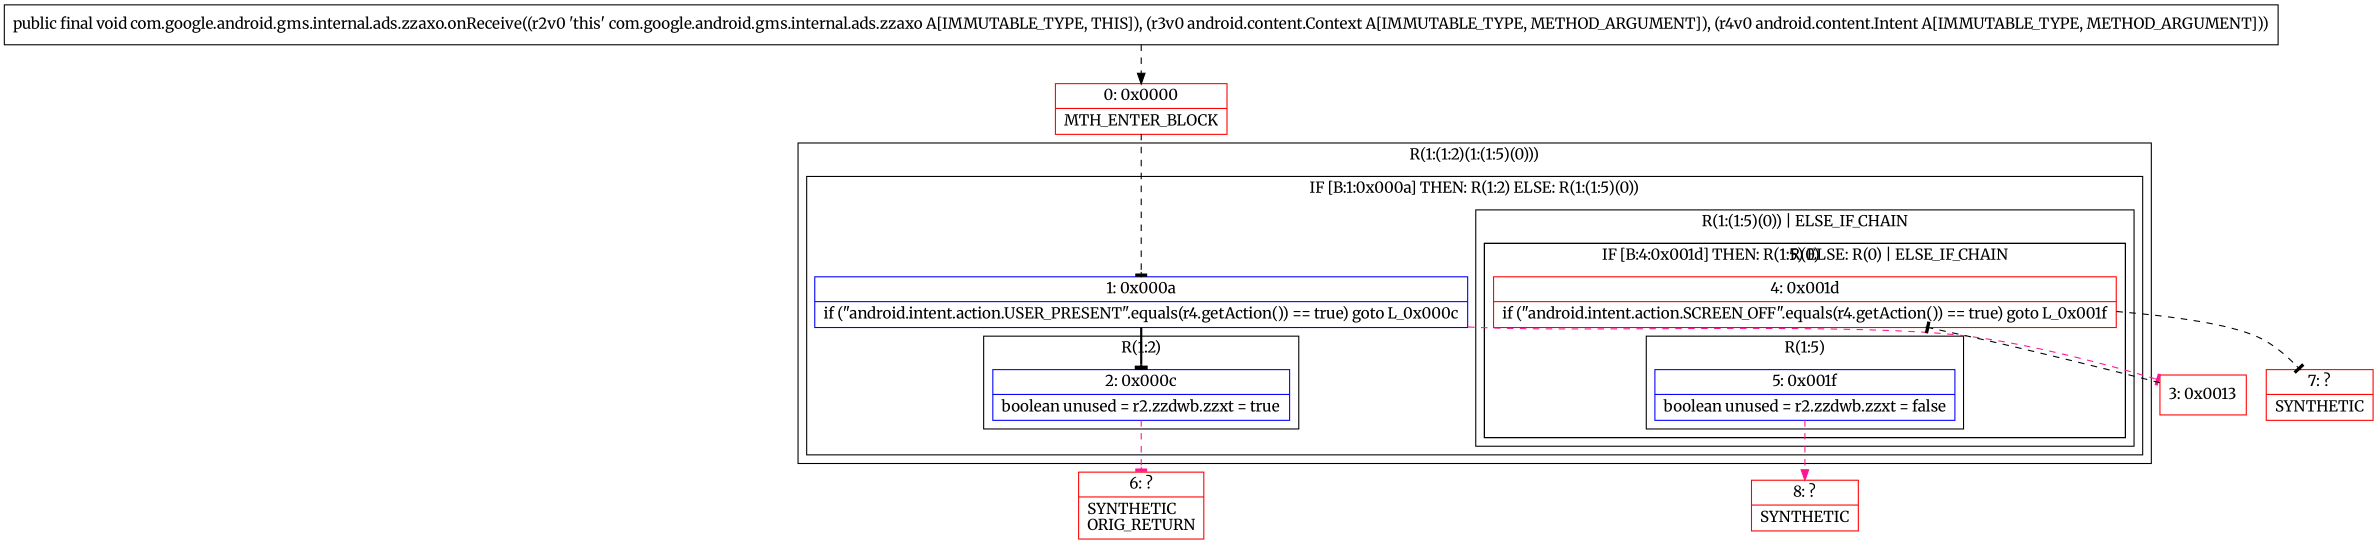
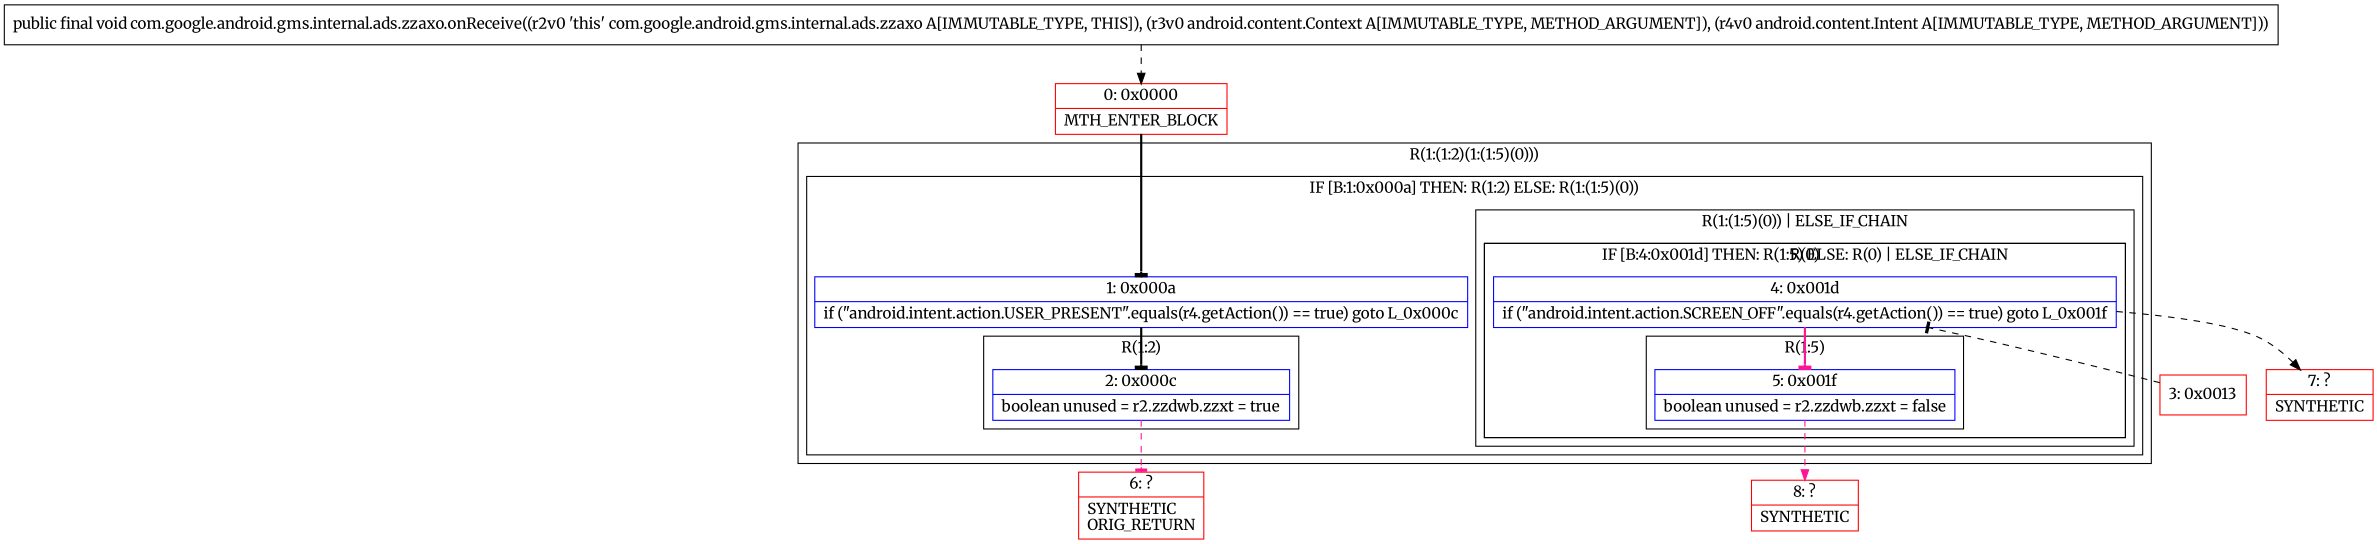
(1141, 203) -> (1141, 203)
(1805, 302) -> (1805, 302)
(2212, 324) -> (2212, 324)
(1814, 329) -> none
none -> (1805, 346)
